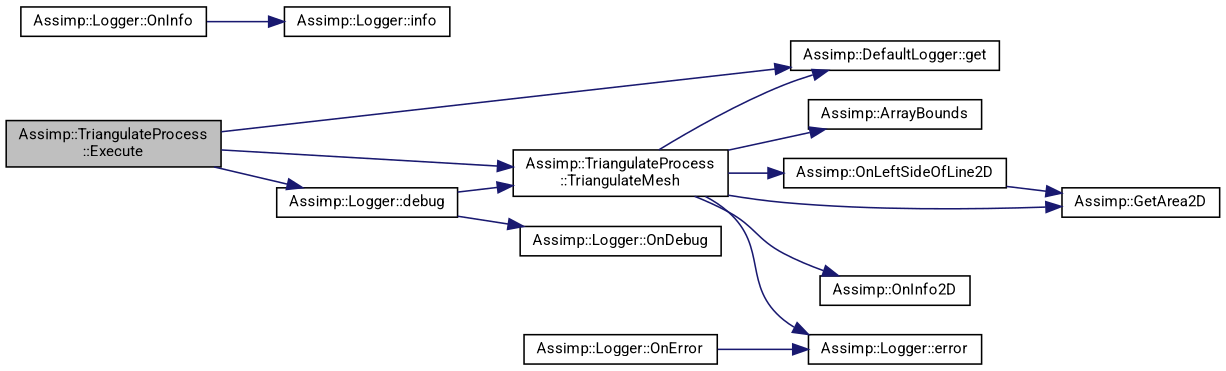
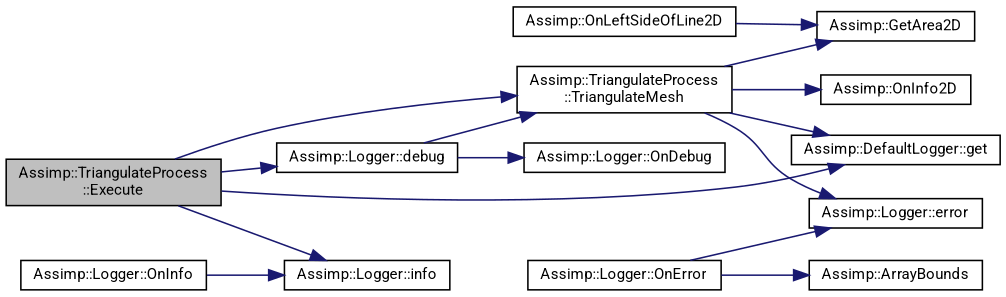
(769, 141) -> (757, 275)
(748, 173) -> none
none -> (245, 230)
